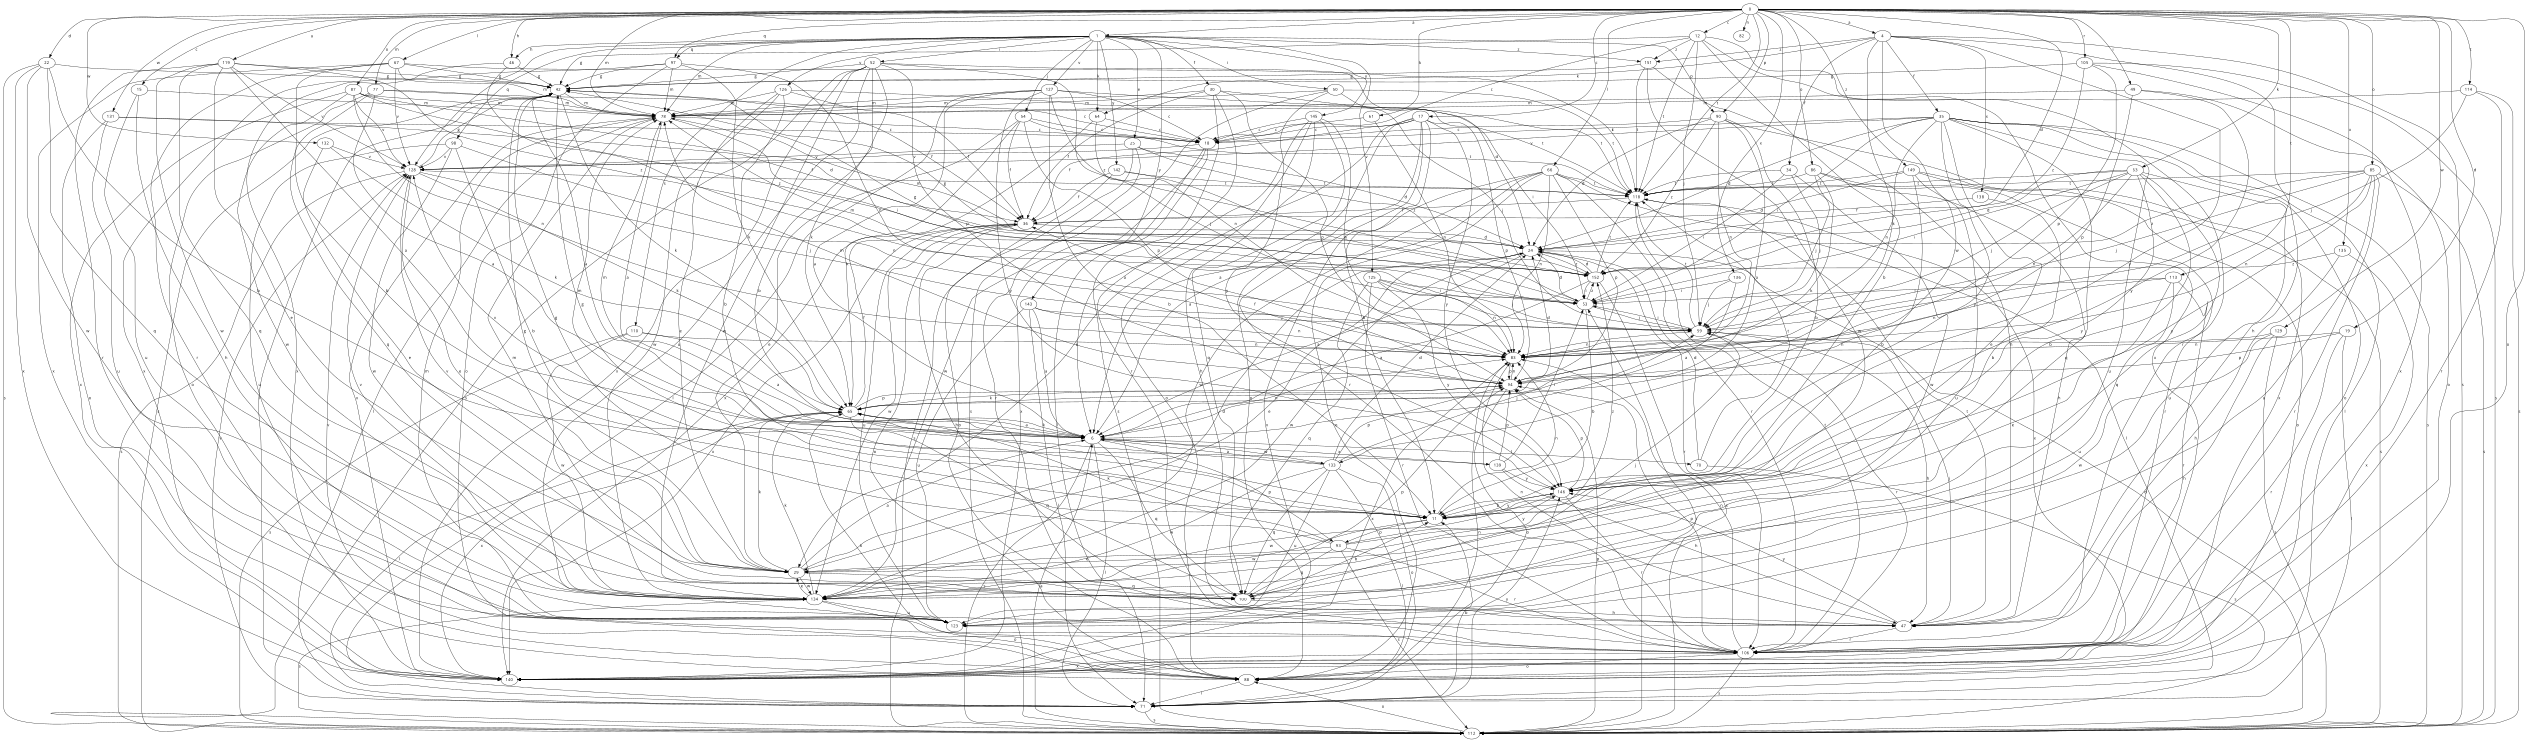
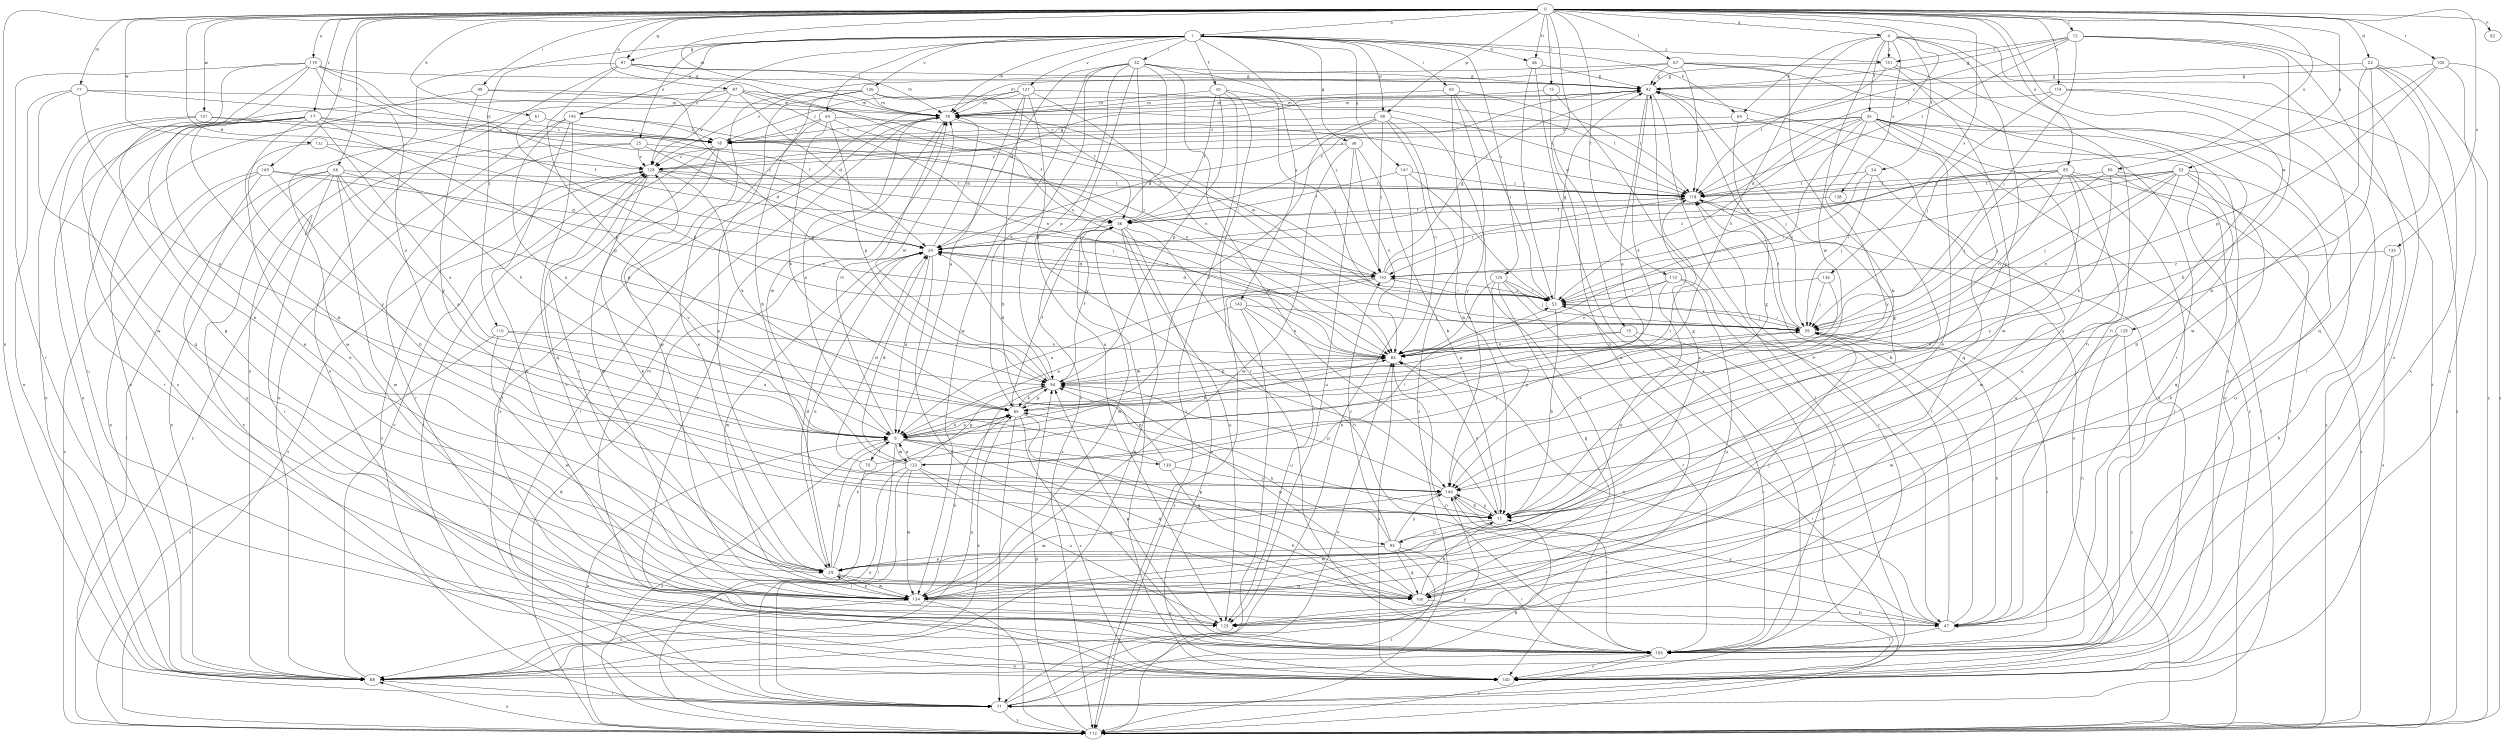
(696, 570) -> none
